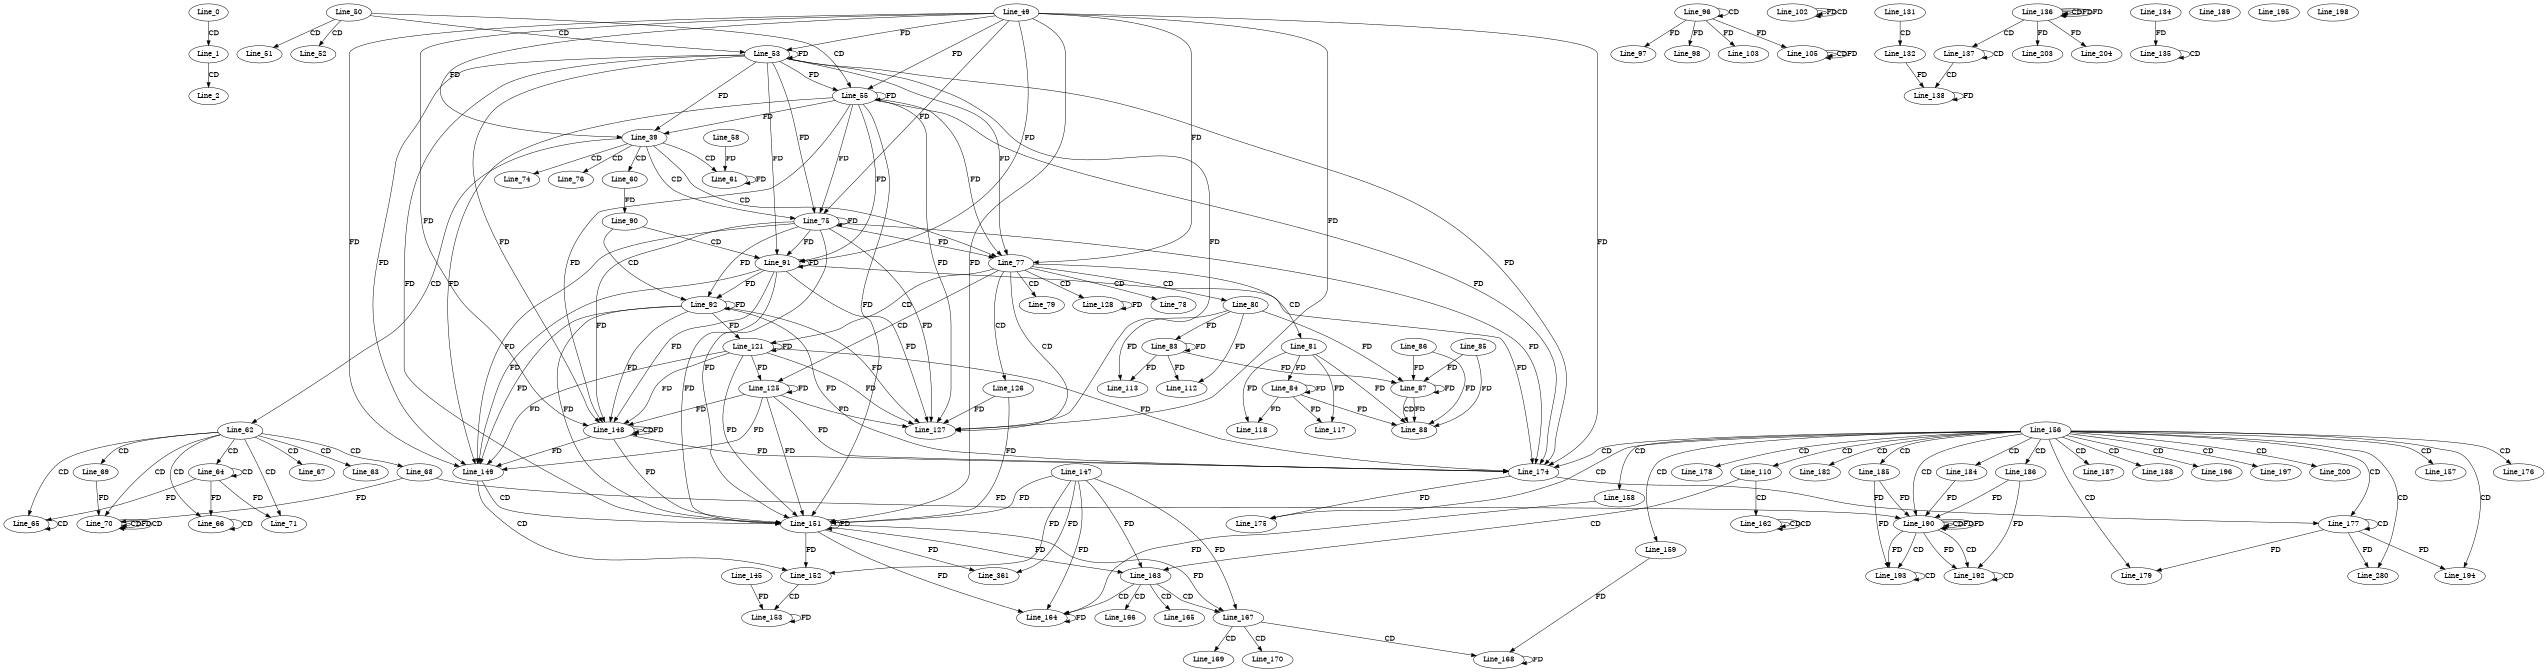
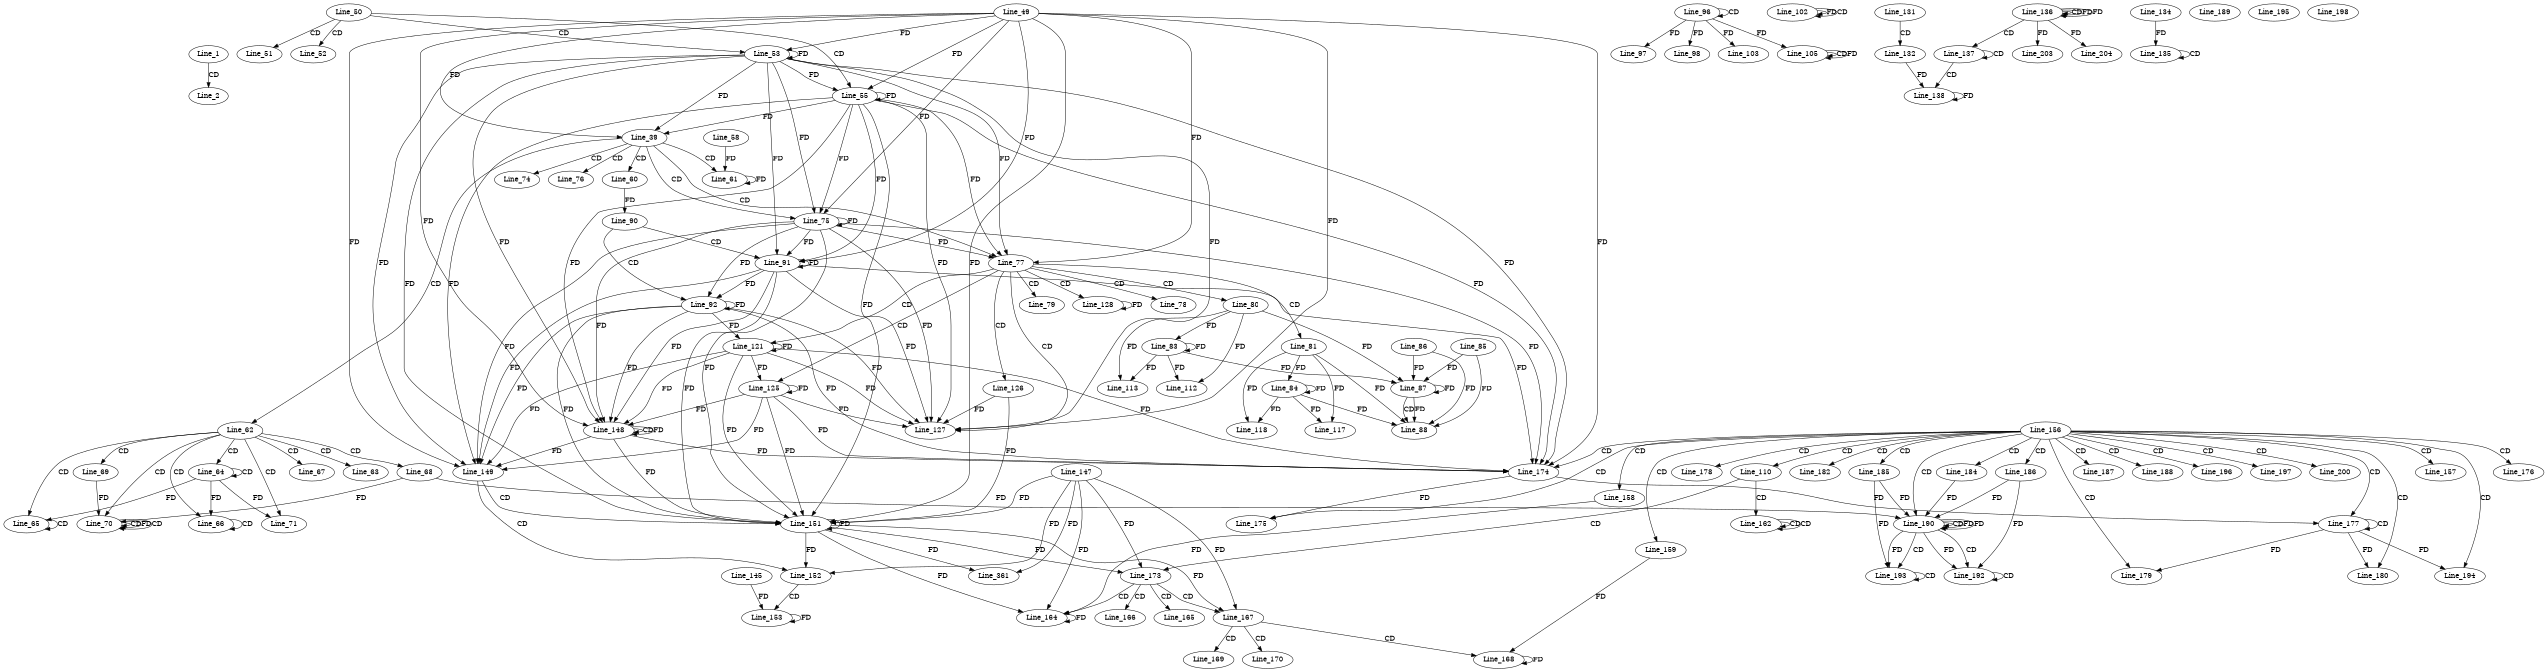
(209, 12) -> none
(1146, 576) -> (1146, 576)
(2373, 576) -> (2373, 576)
